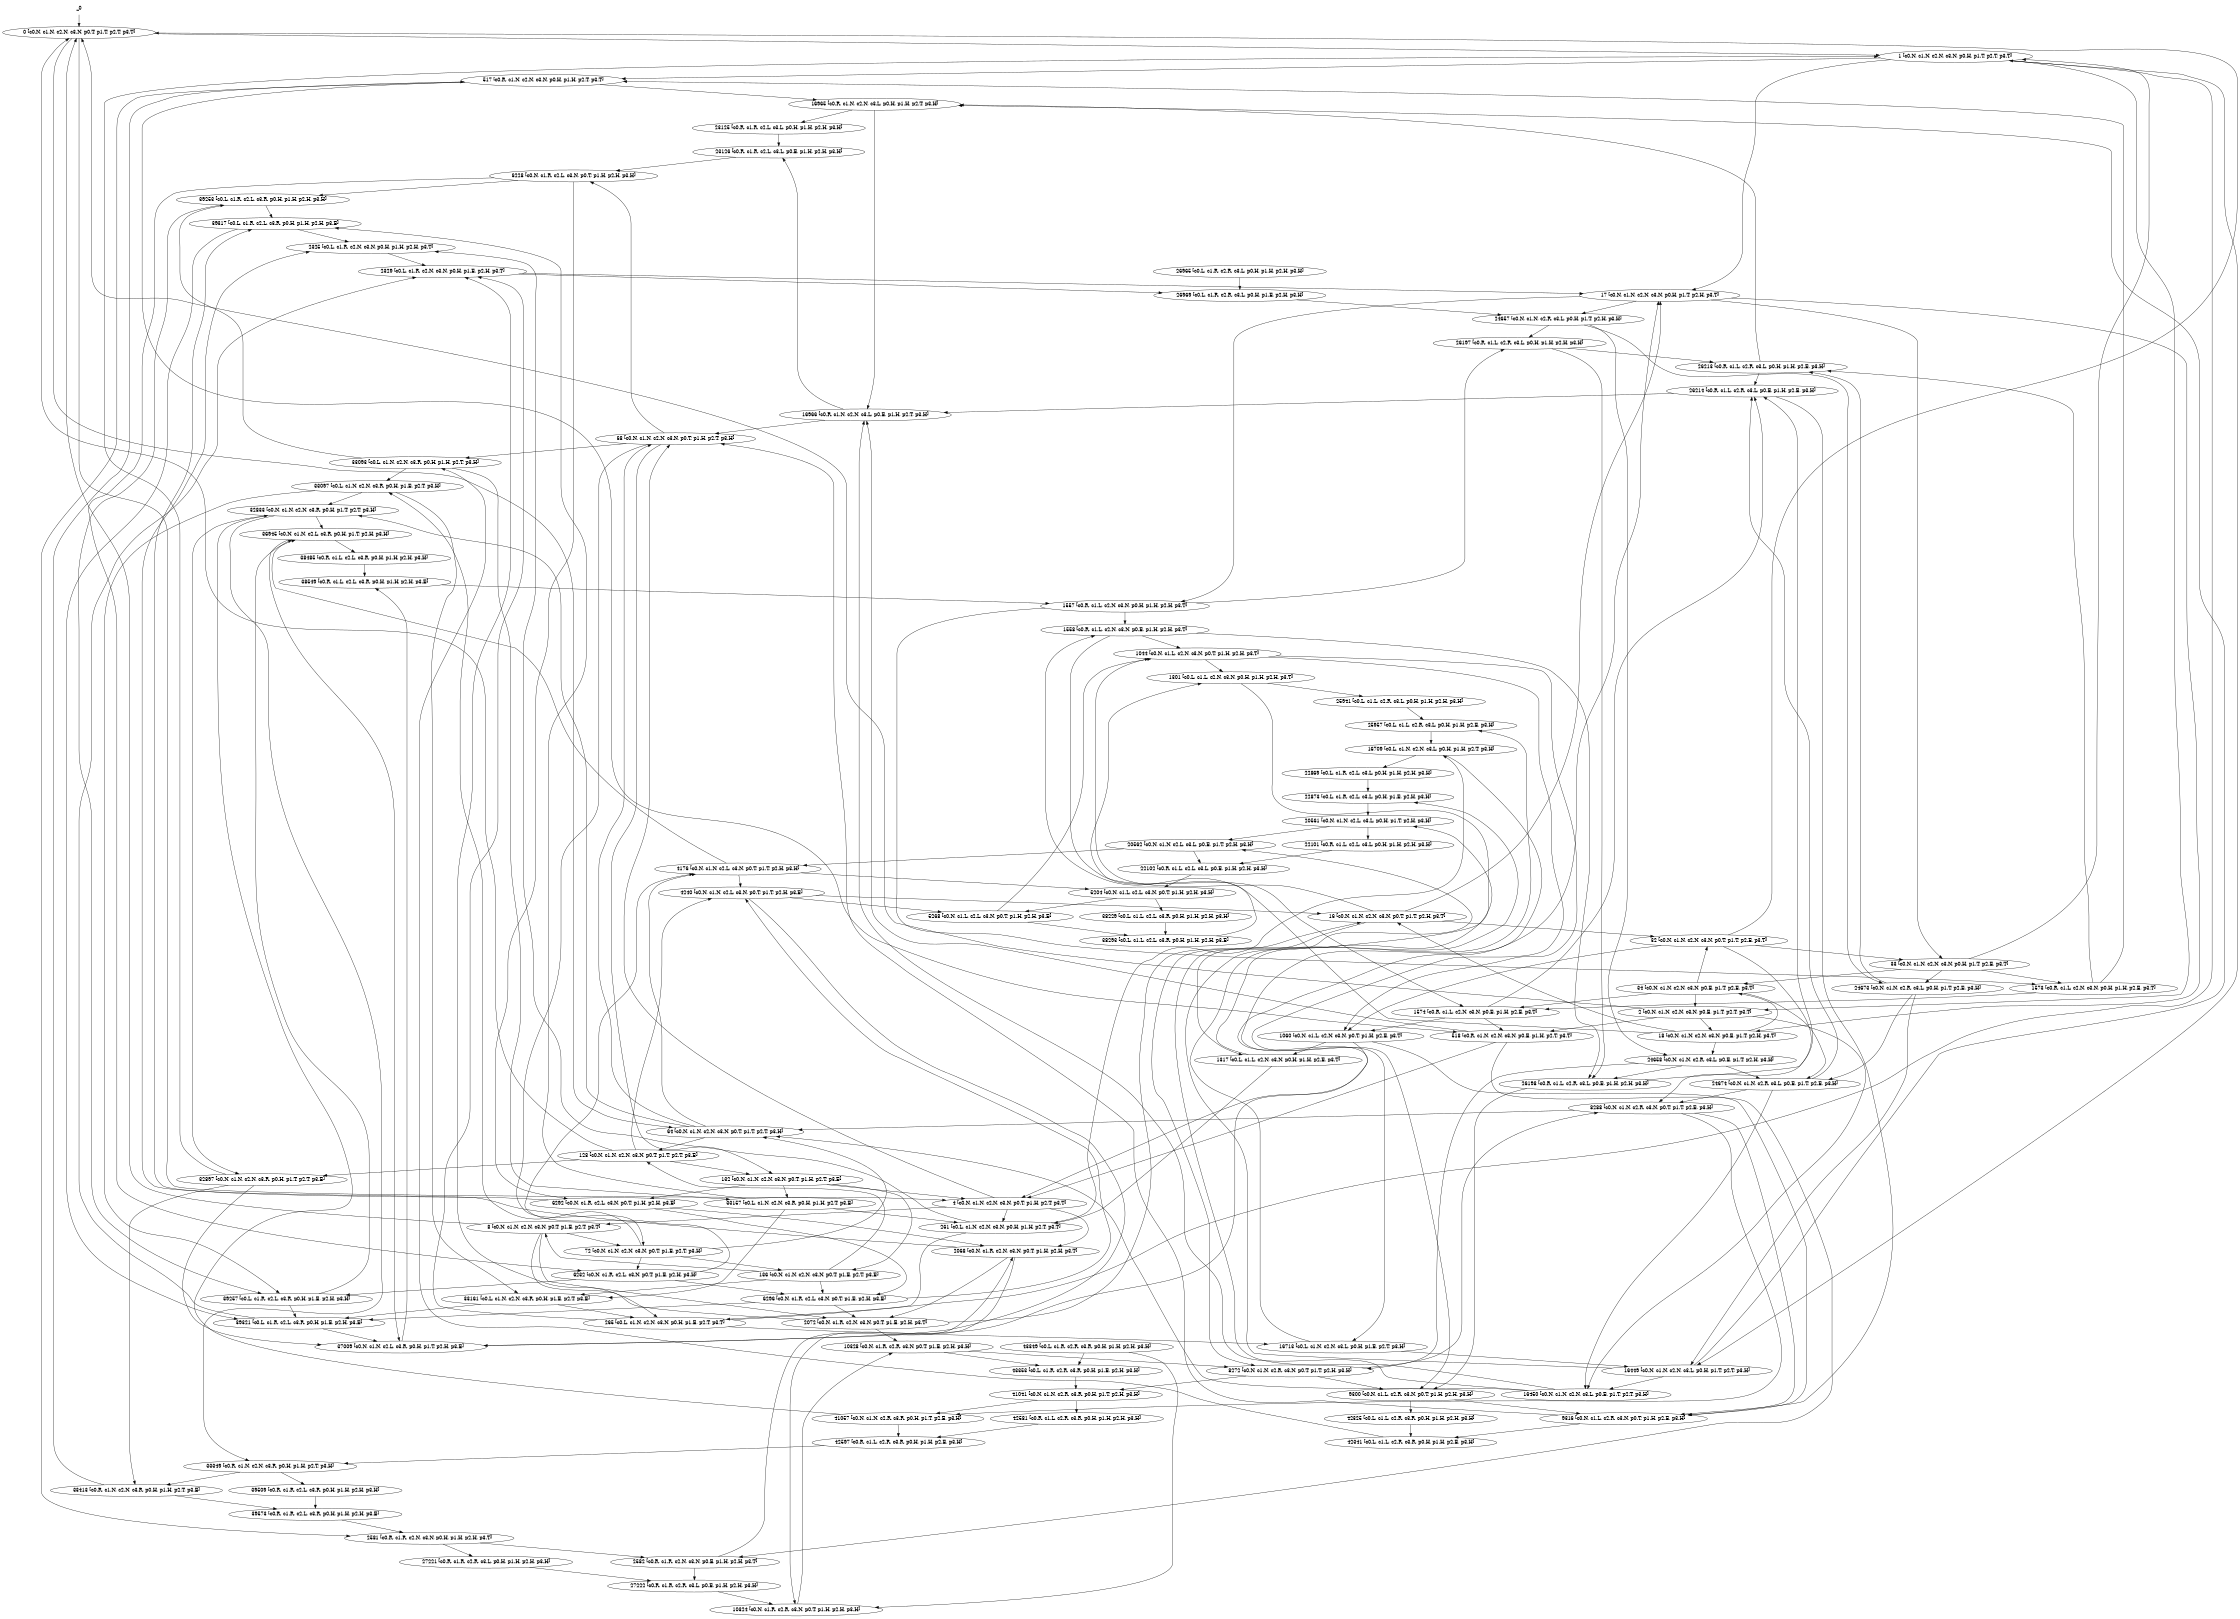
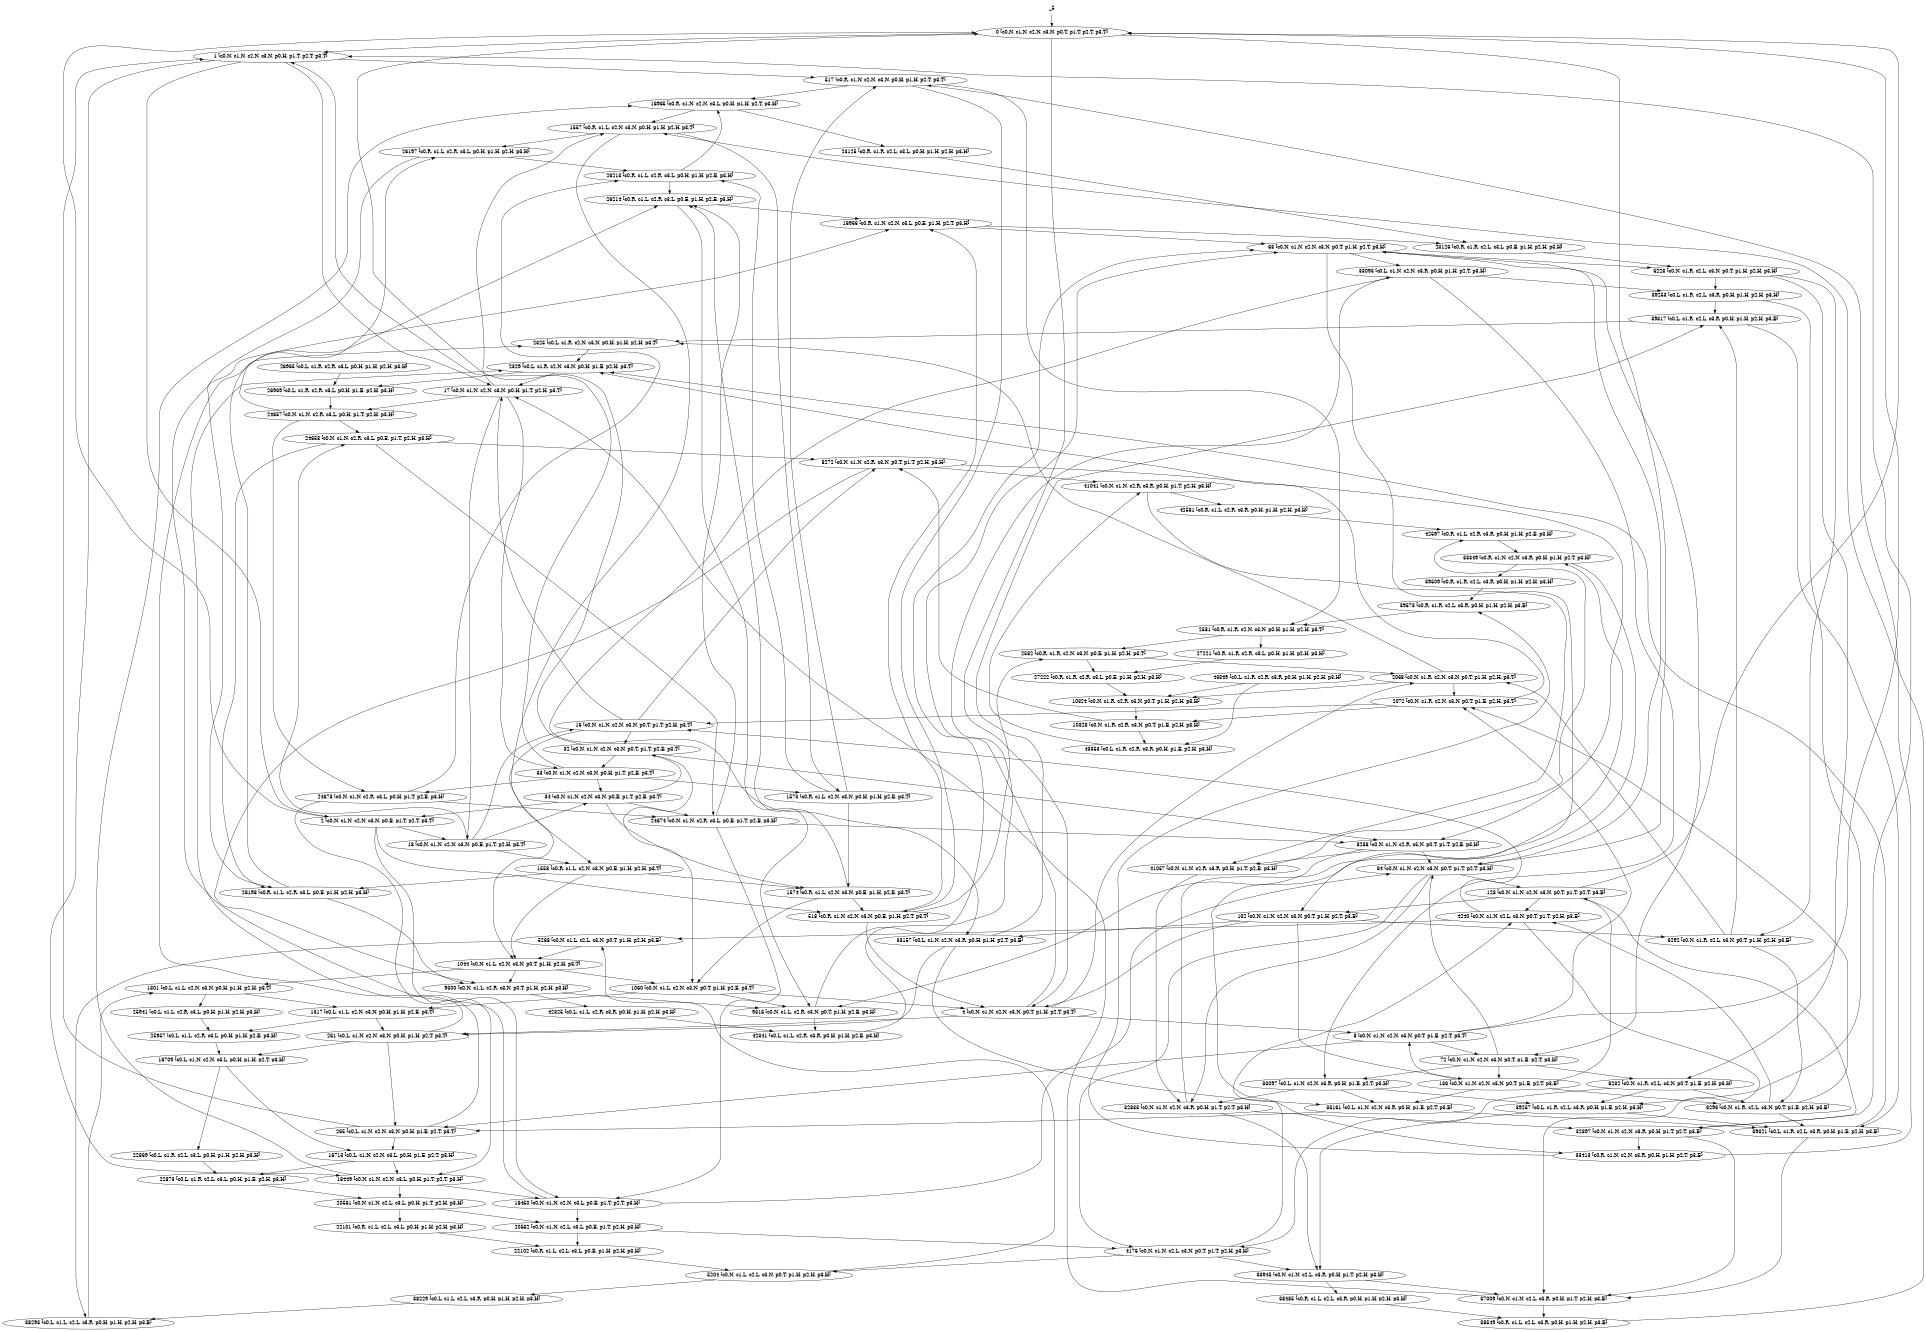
(79, 9) -> (1052, 9)
(875, 258) -> (675, 116)
